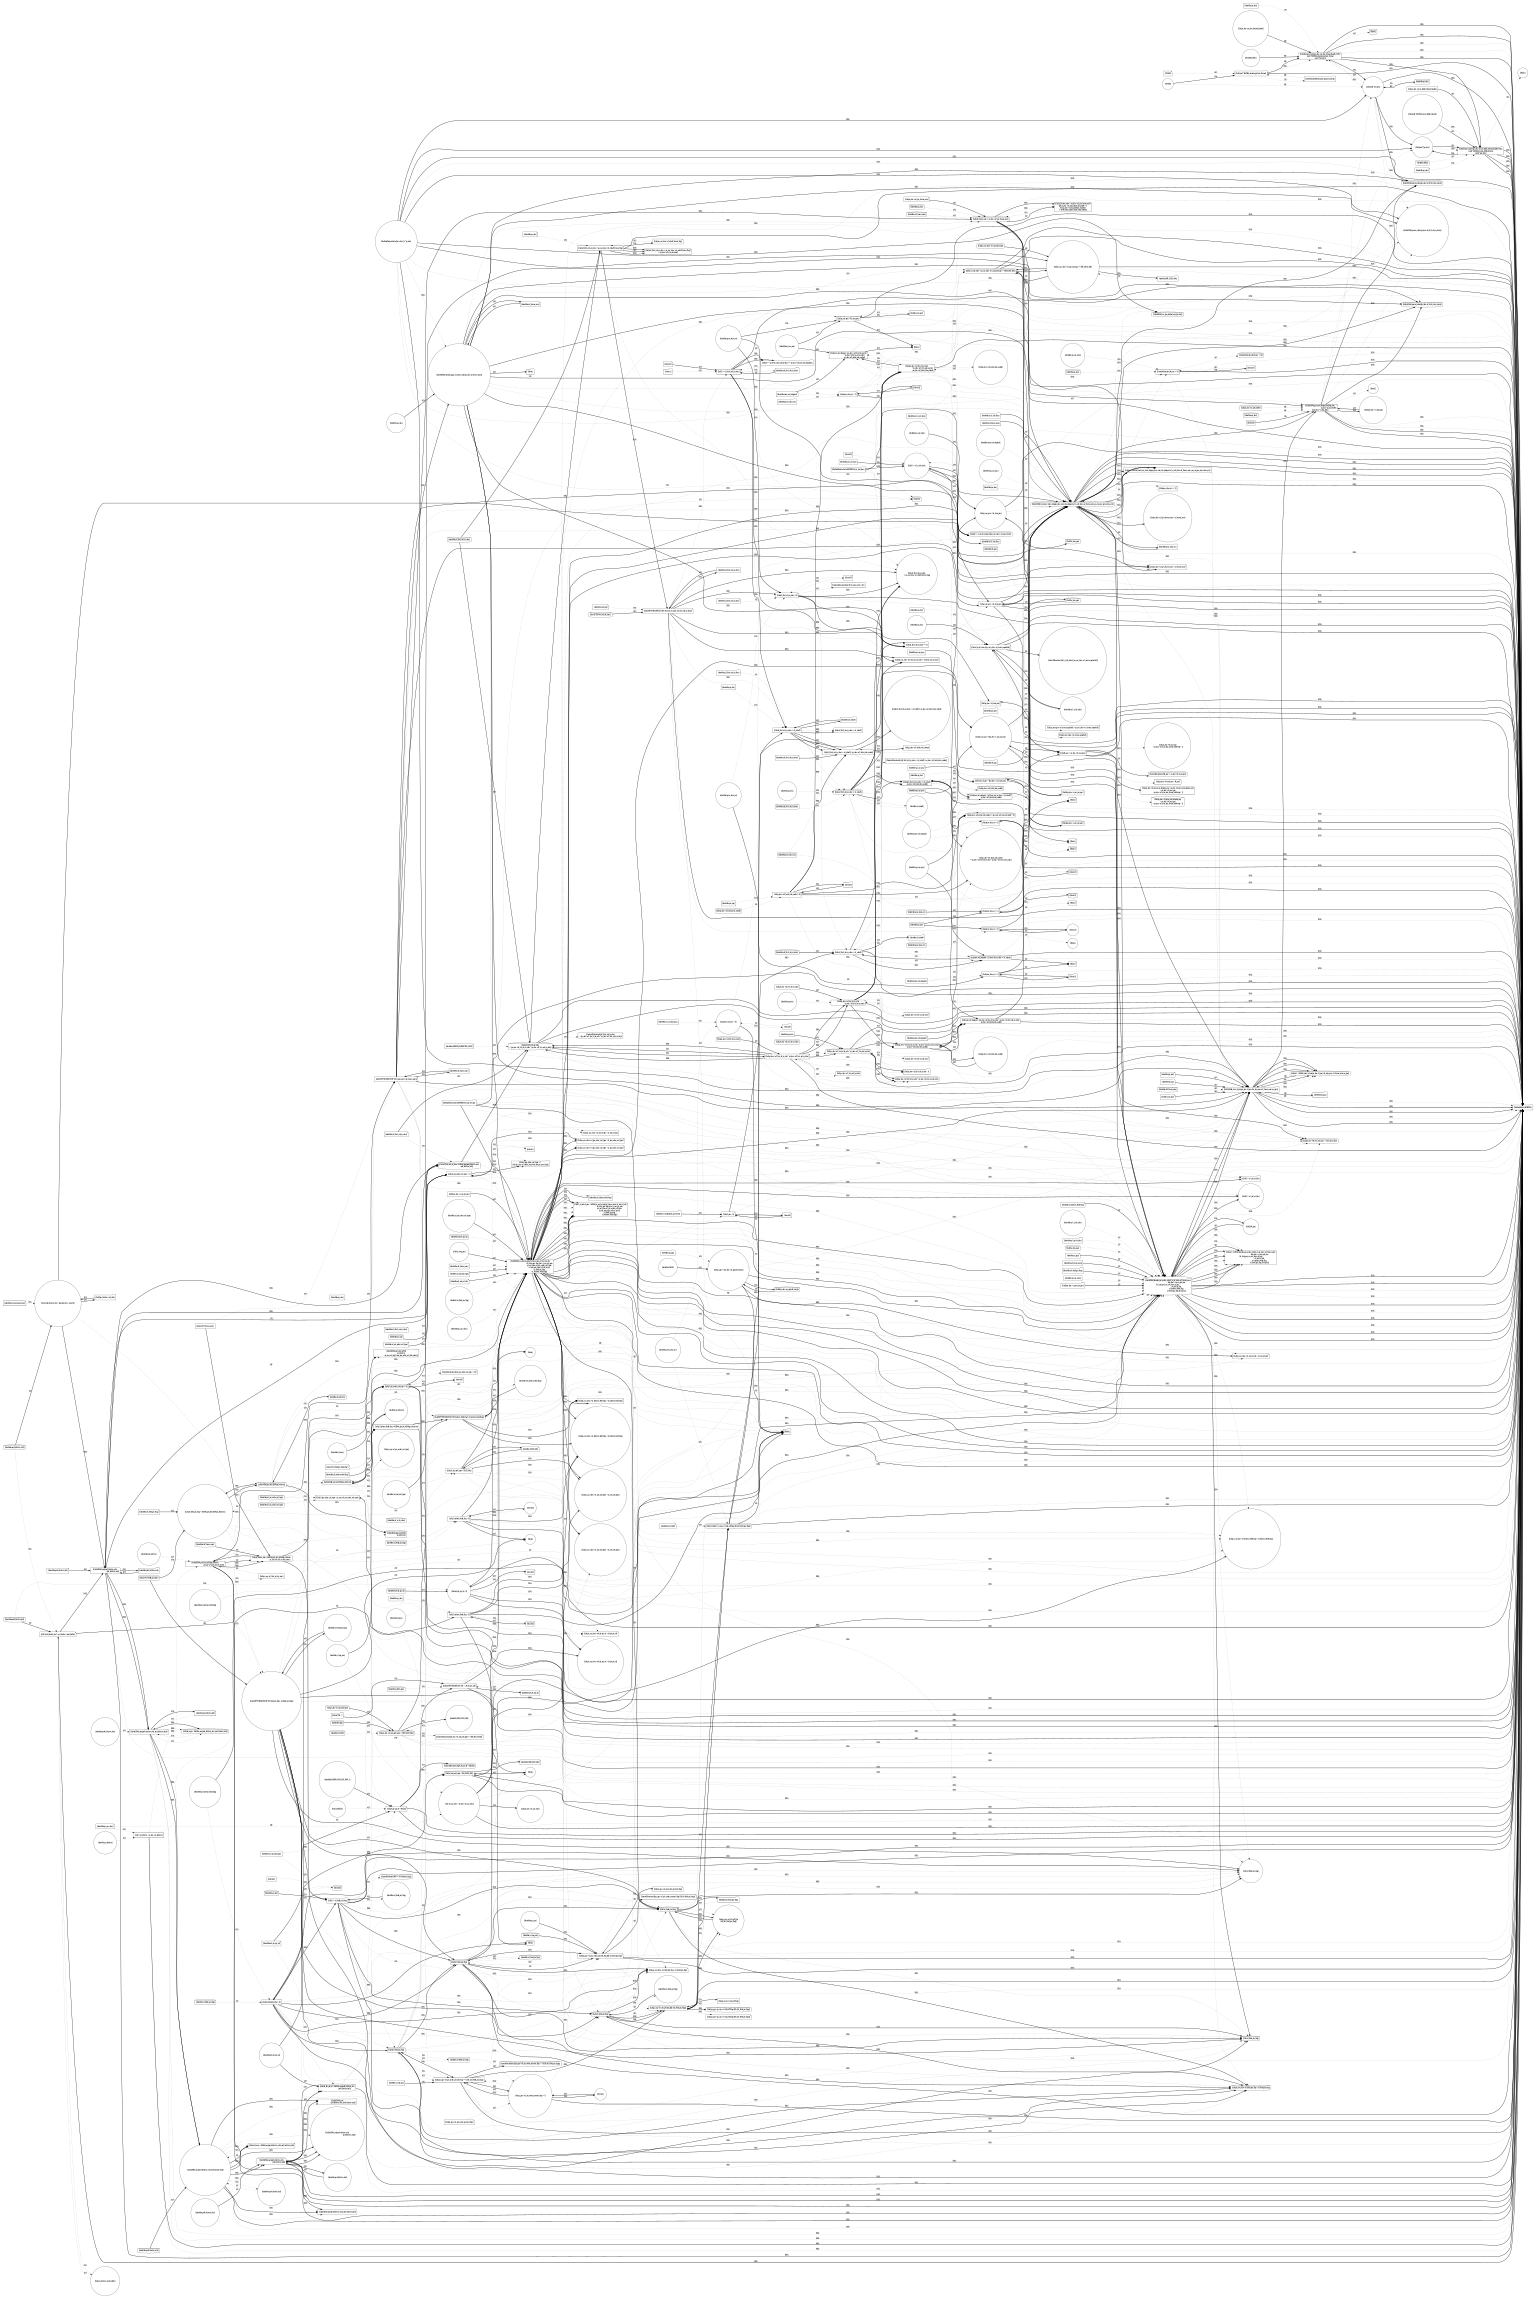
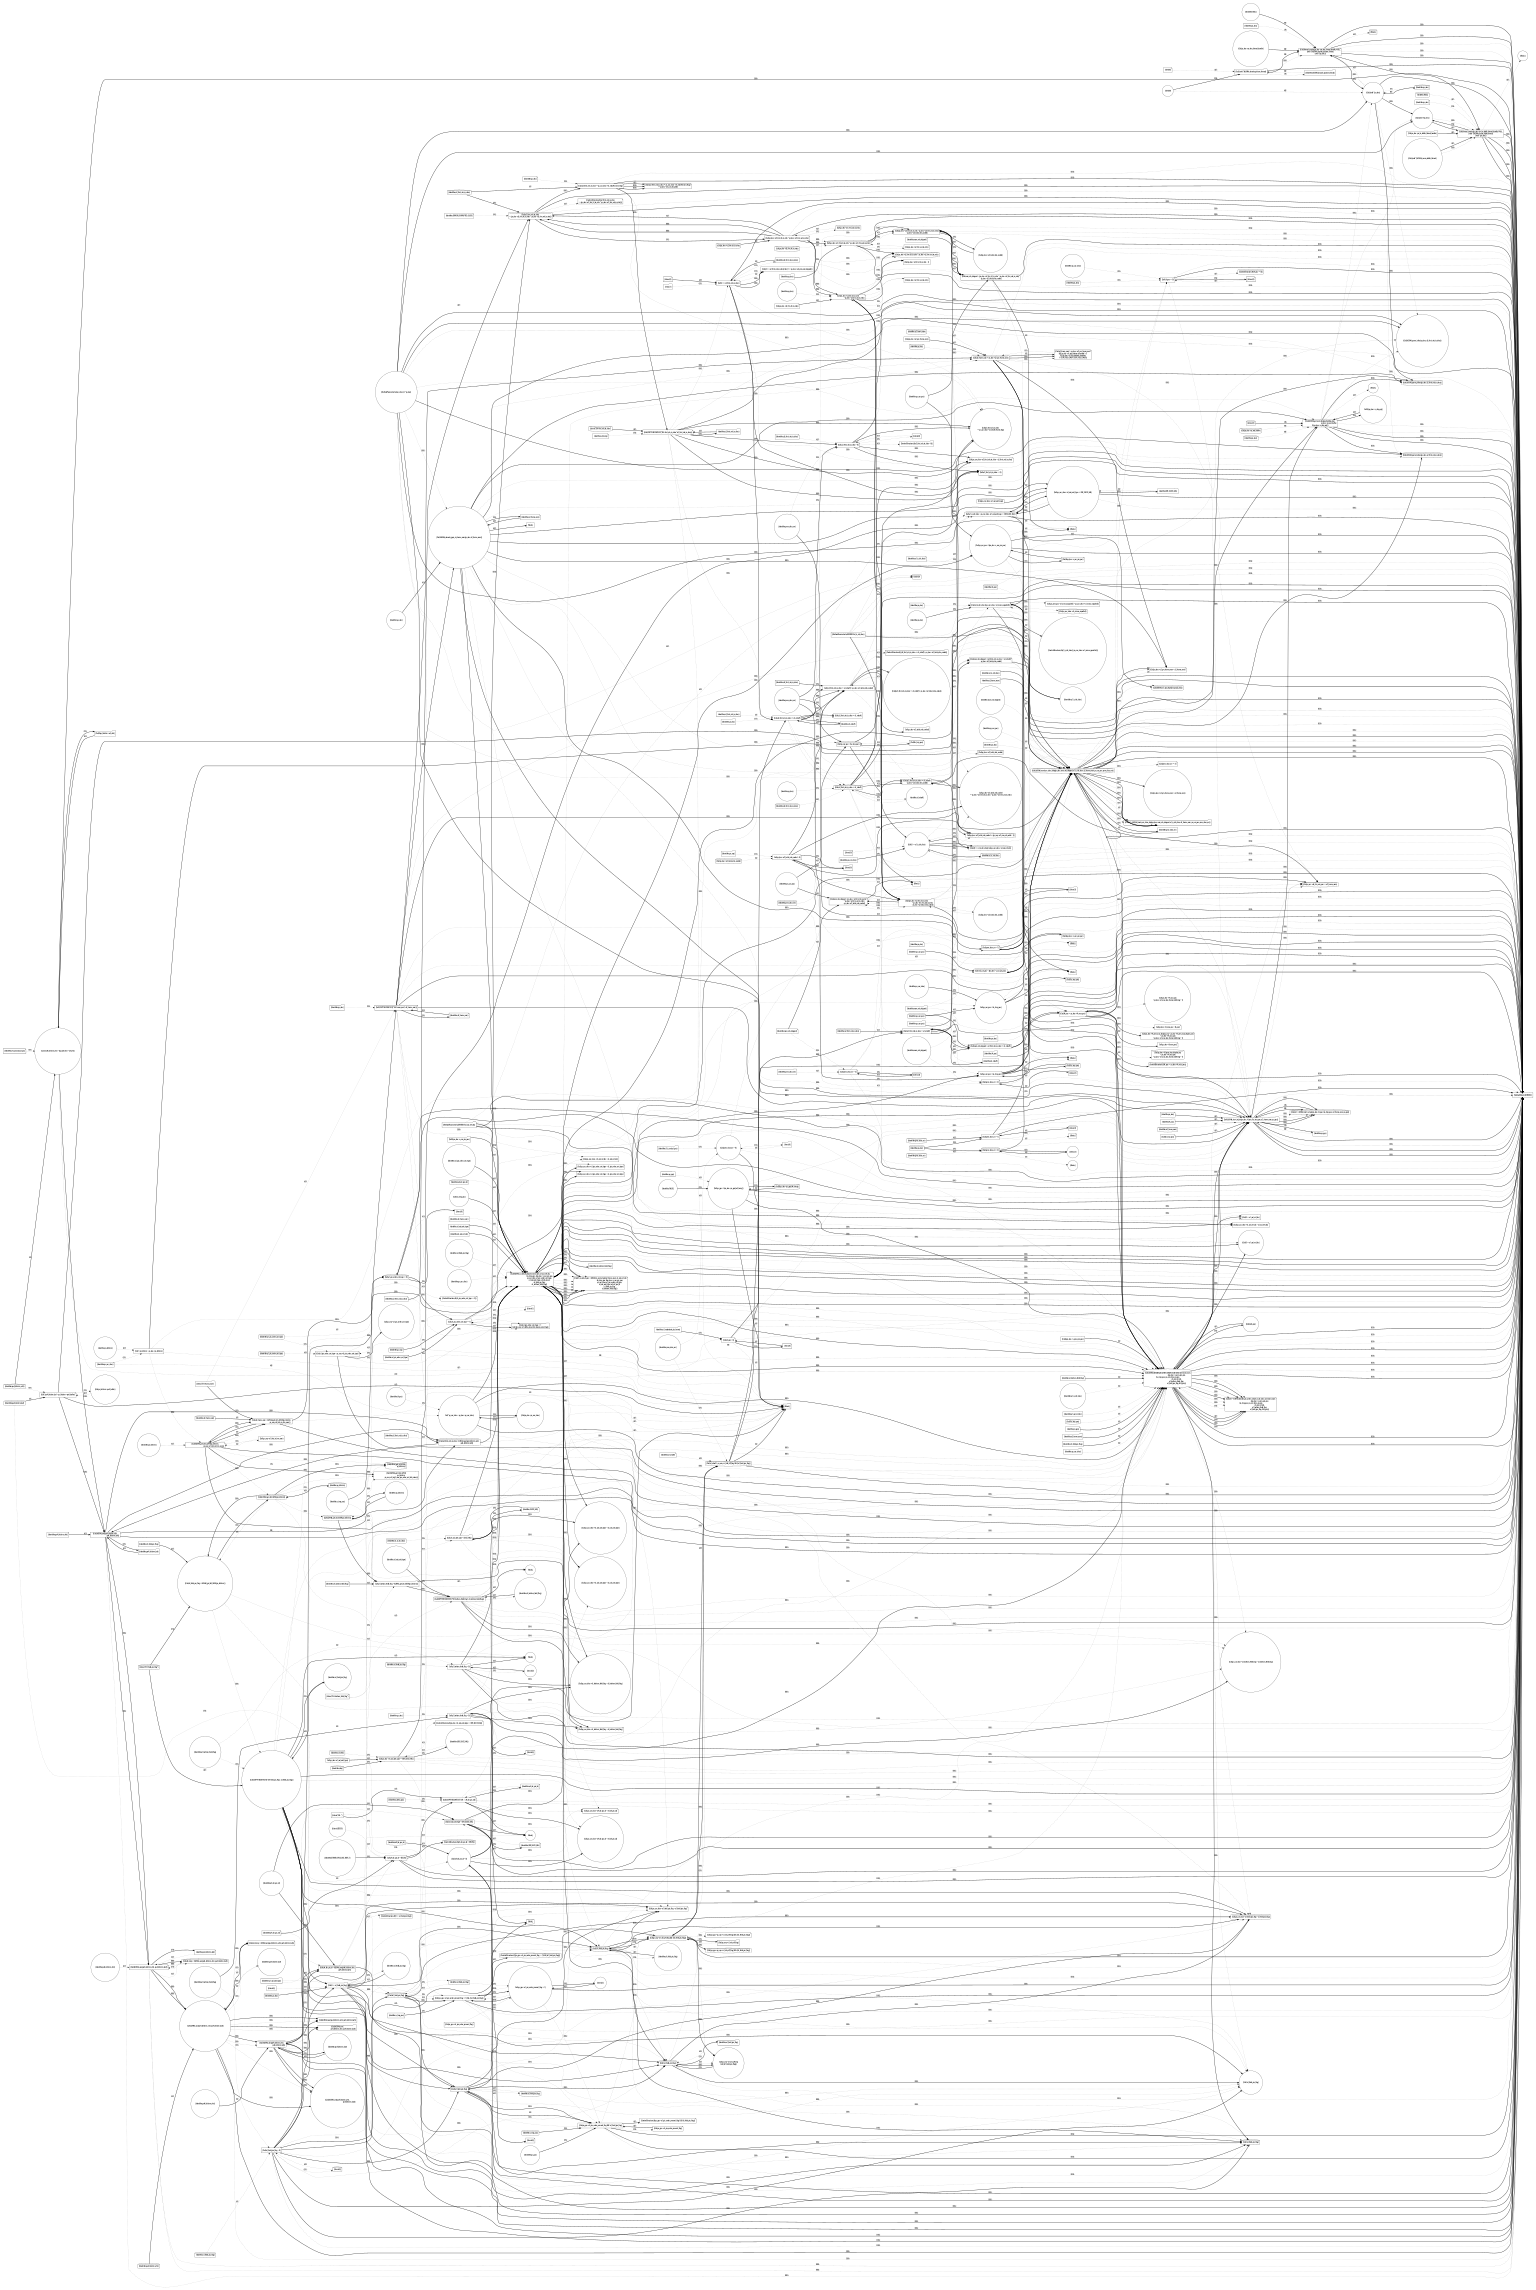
(668, 242) -> none
(928, 266) -> (947, 480)
(1168, 372) -> (1168, 280)
(756, 532) -> none
(704, 604) -> (834, 920)
none -> (500, 1418)
(337, 1453) -> none
(369, 1499) -> (370, 1355)
